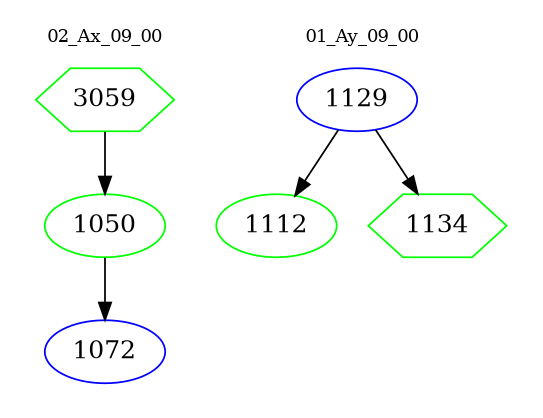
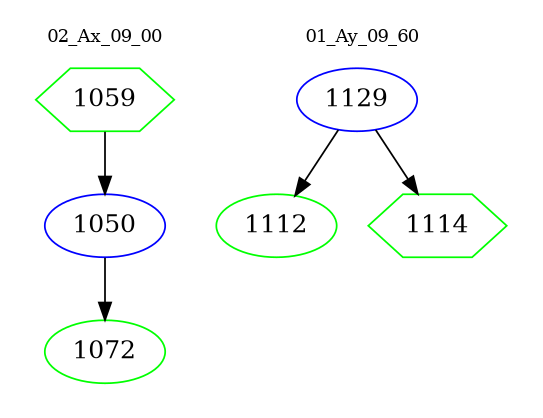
(362, 38) -> (362, 38)
(105, 100) -> (105, 100)
(105, 226) -> (105, 226)
(438, 226) -> (438, 226)
(105, 352) -> (105, 352)
